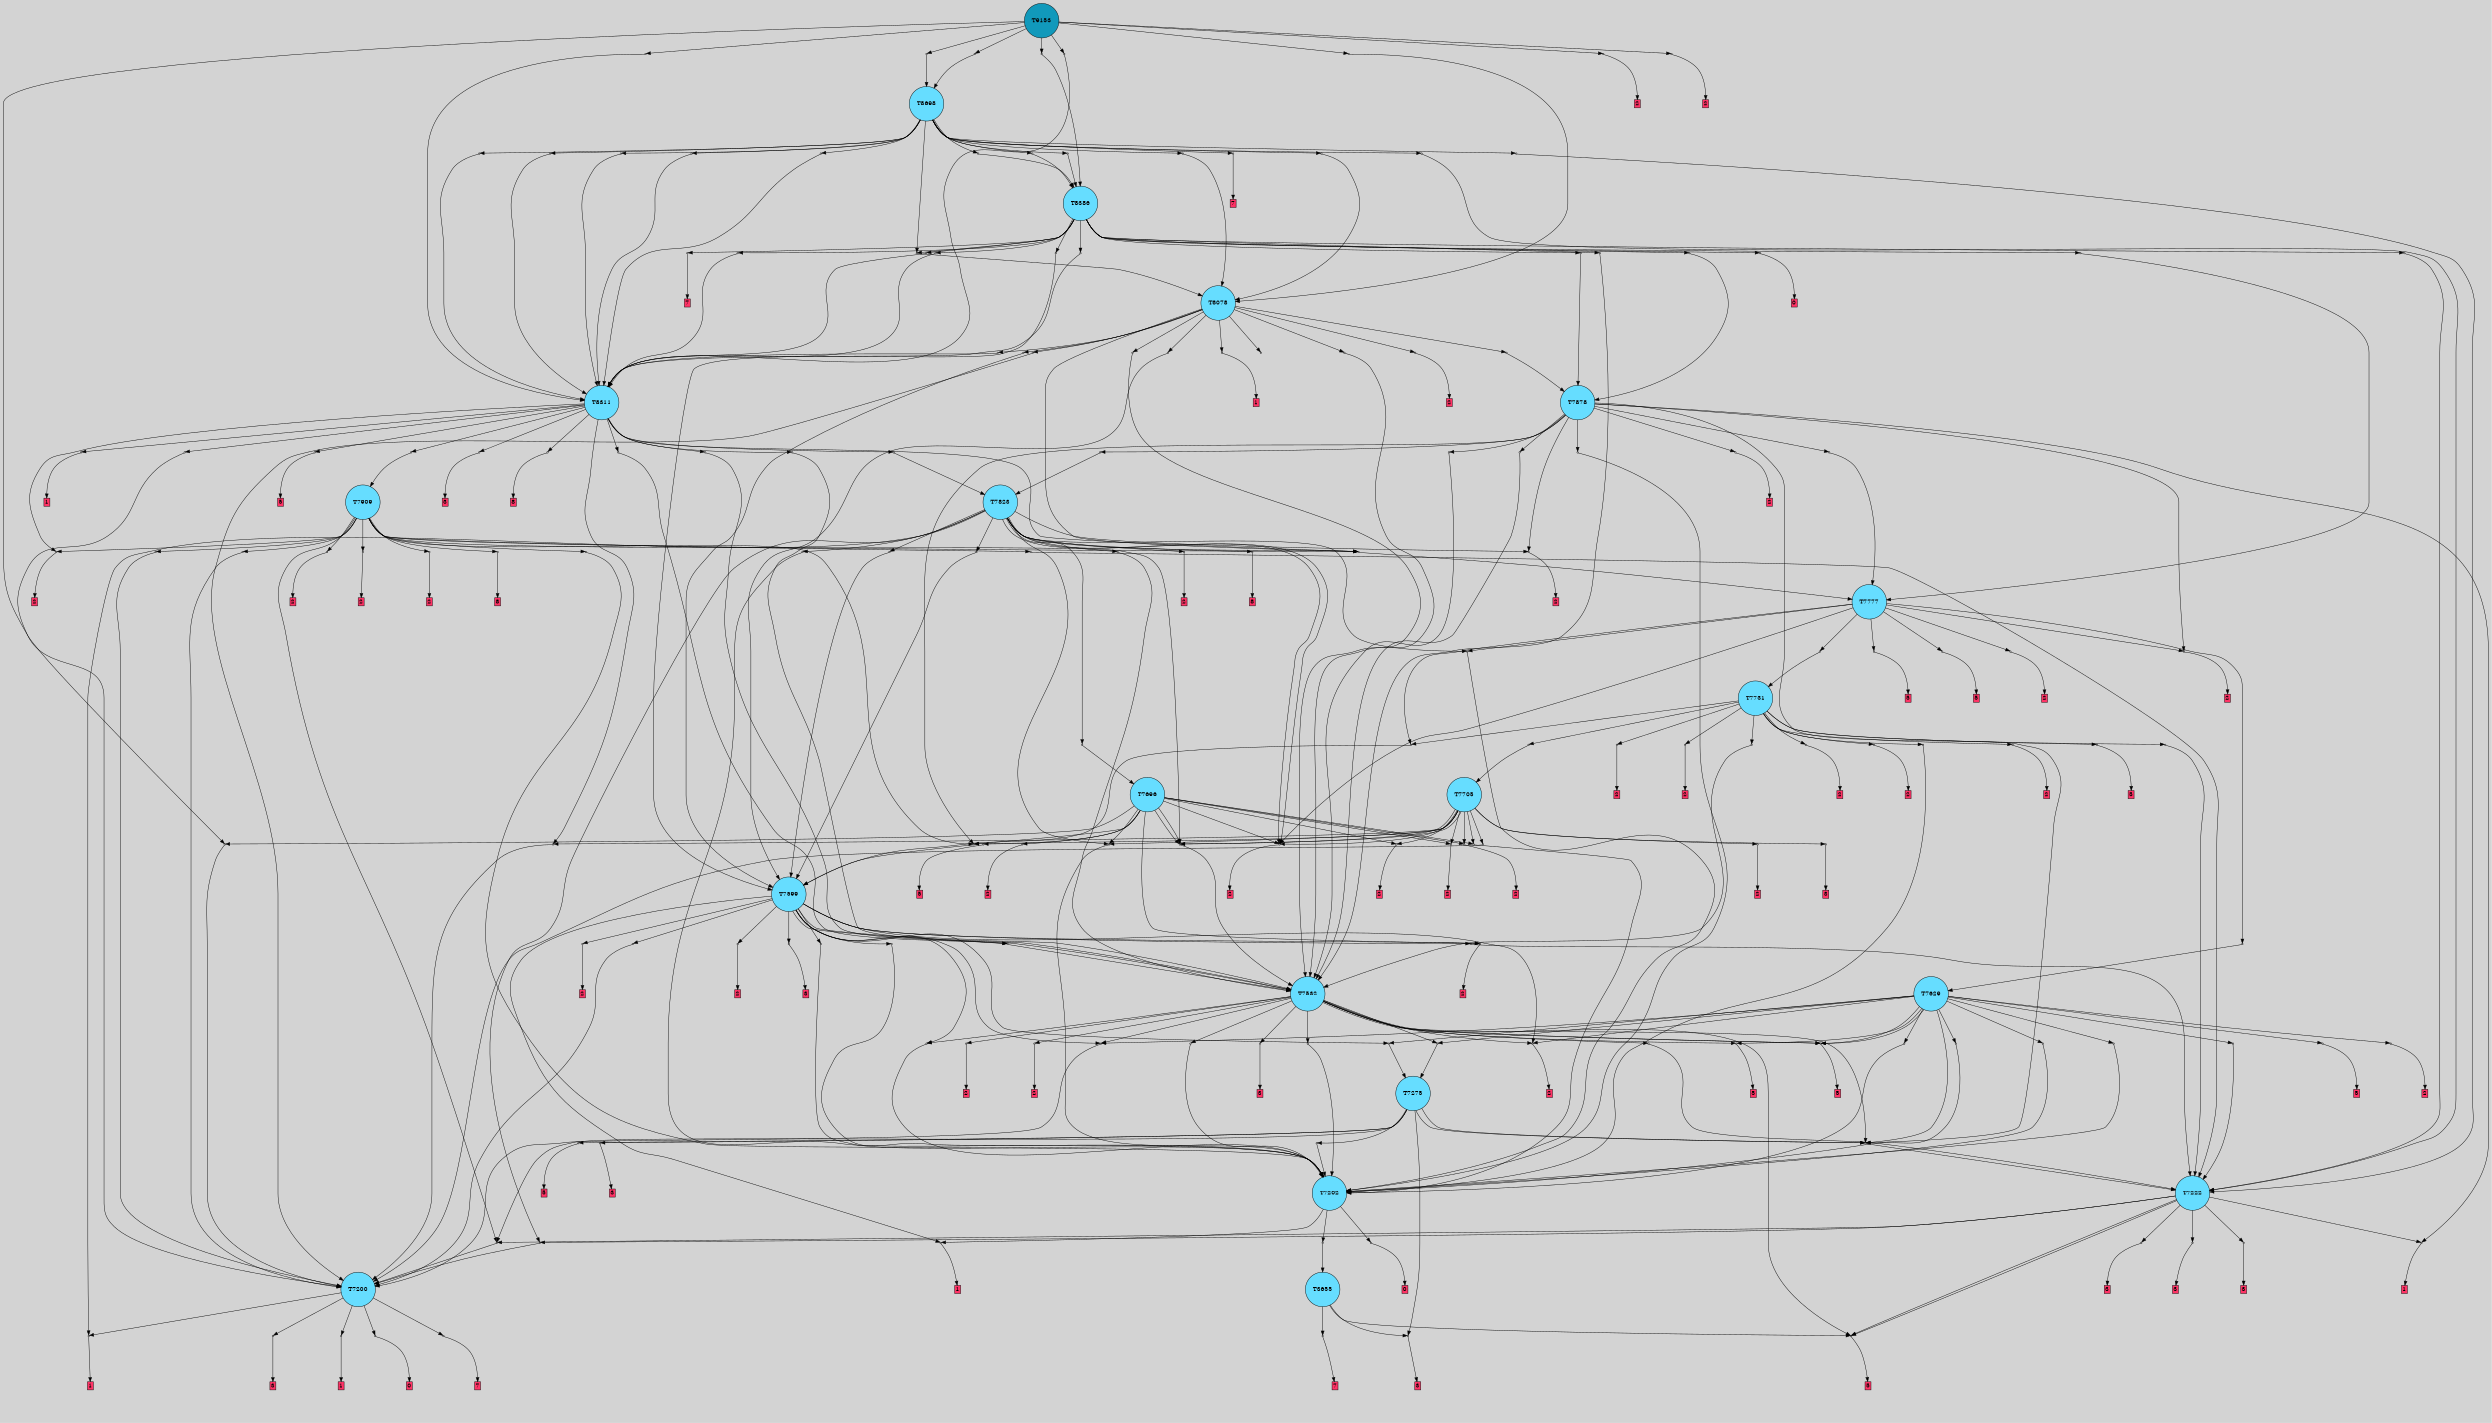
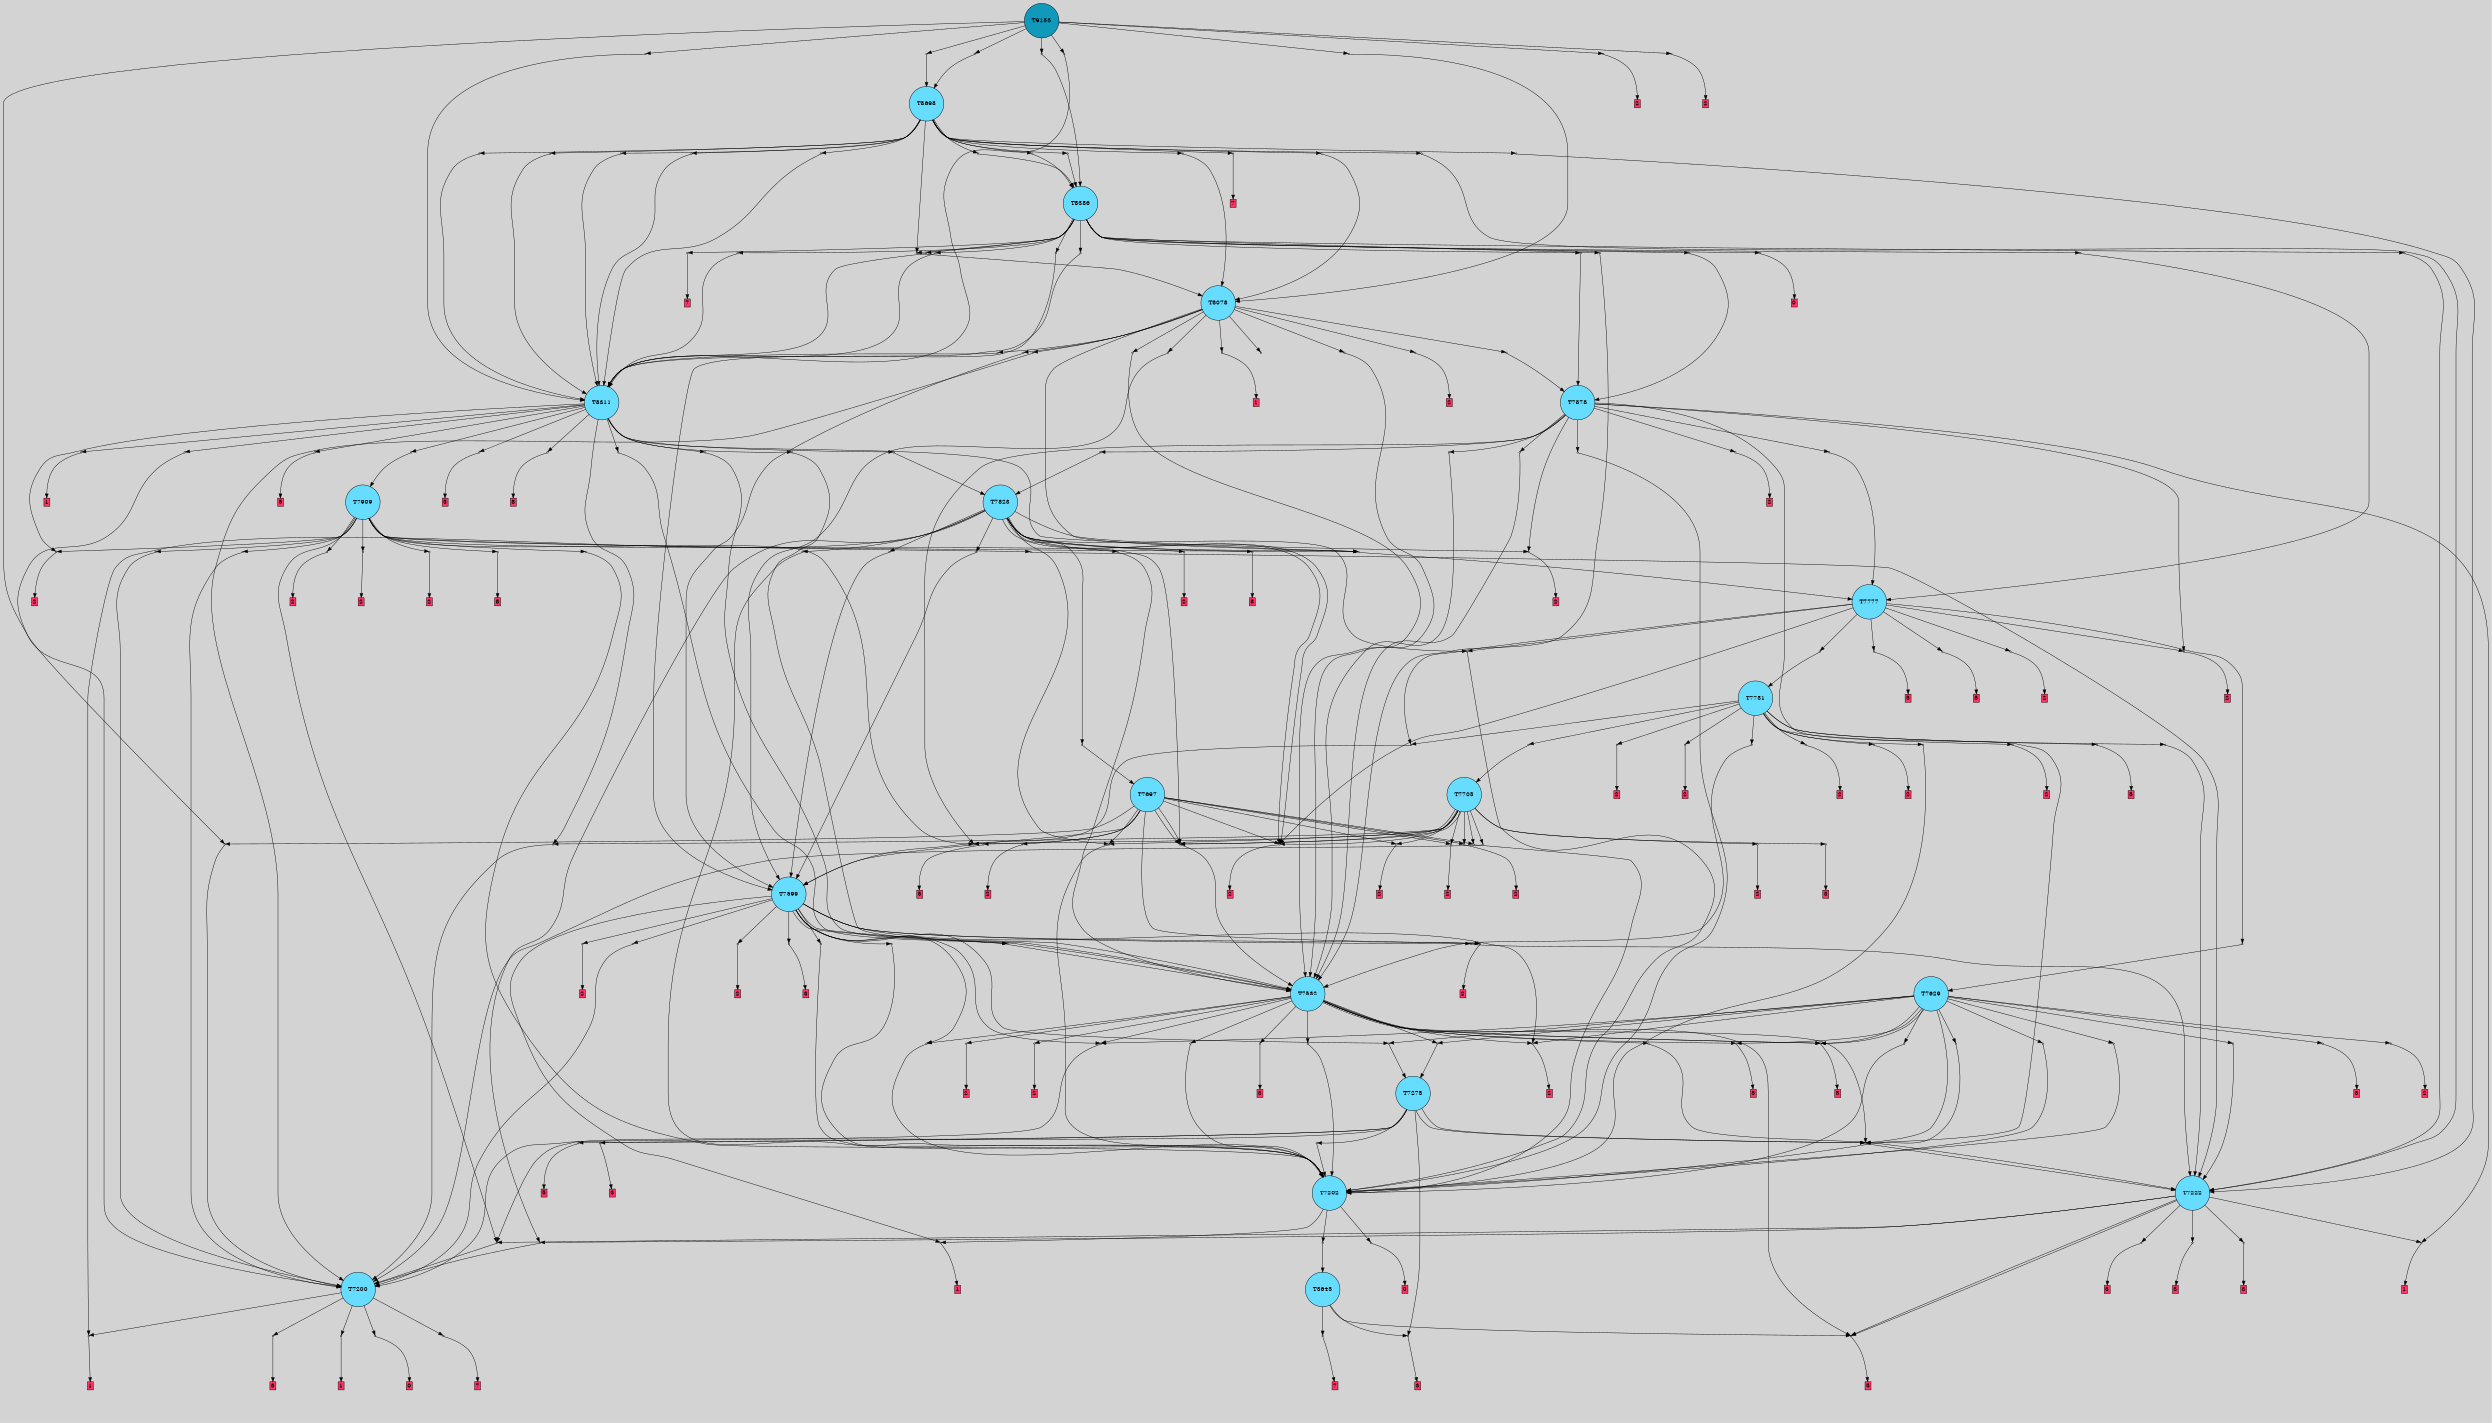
(1147, 795) -> (1147, 795)
(1323, 1289) -> (1323, 1289)
